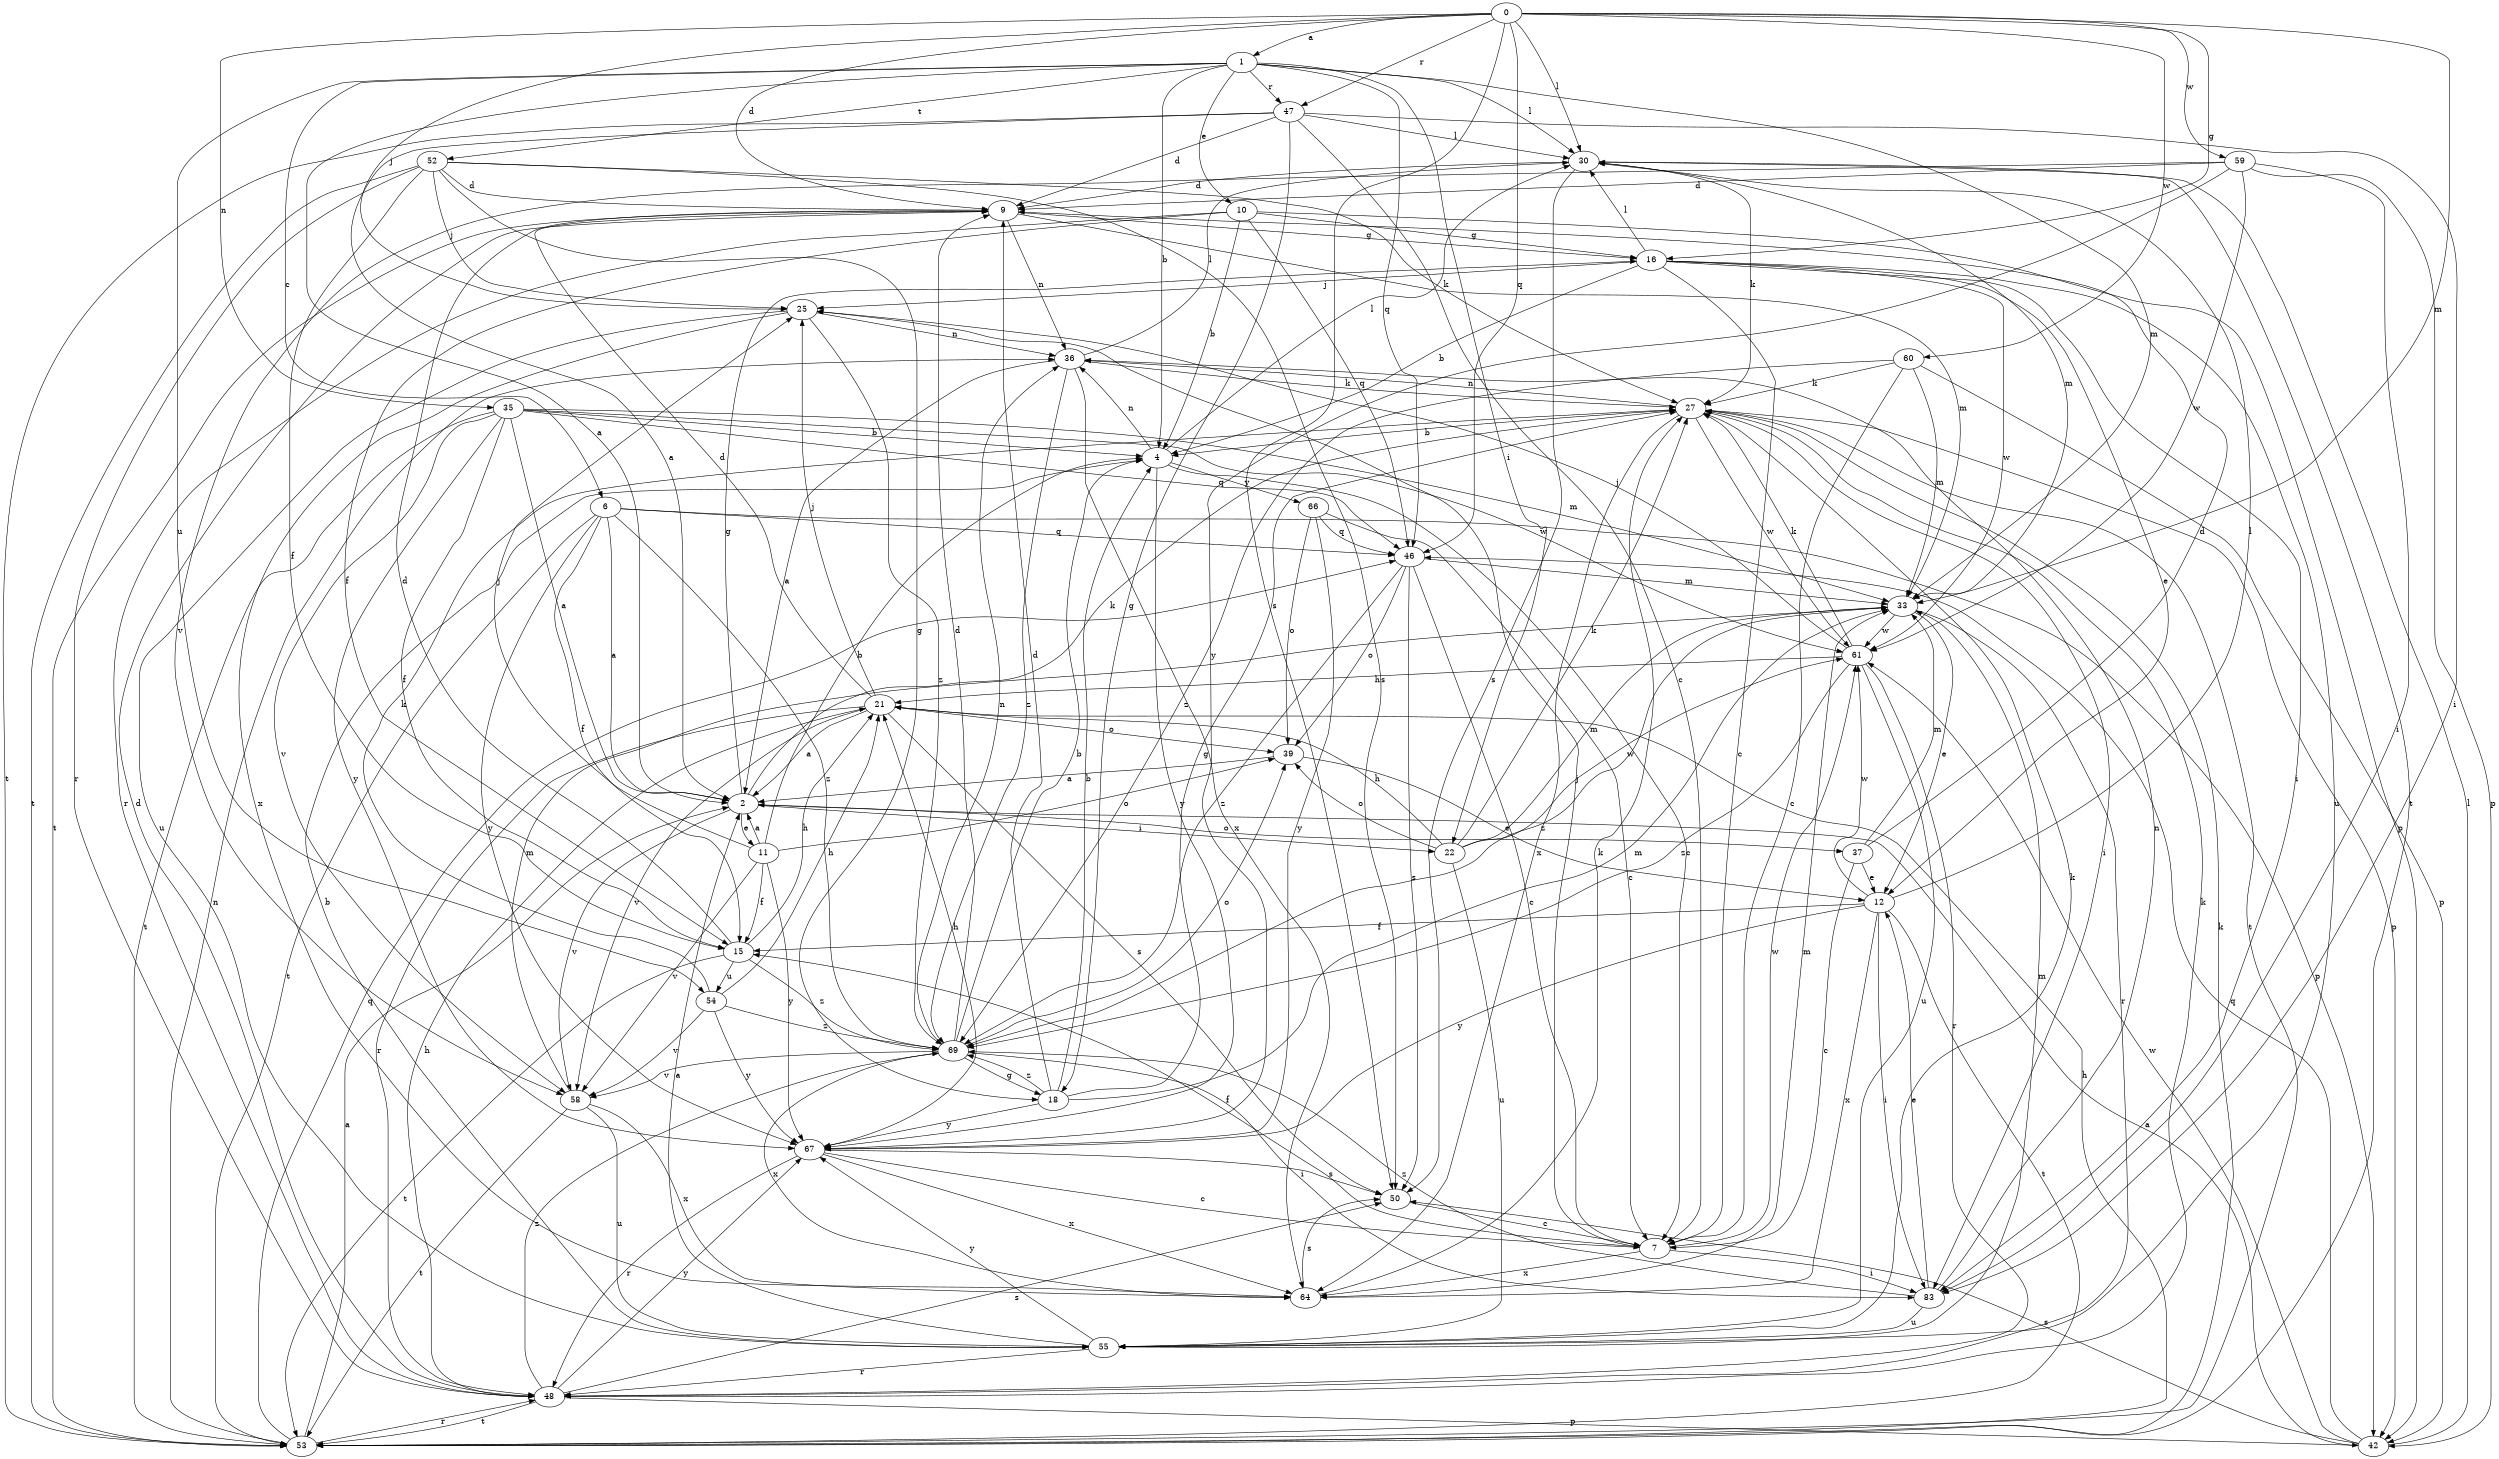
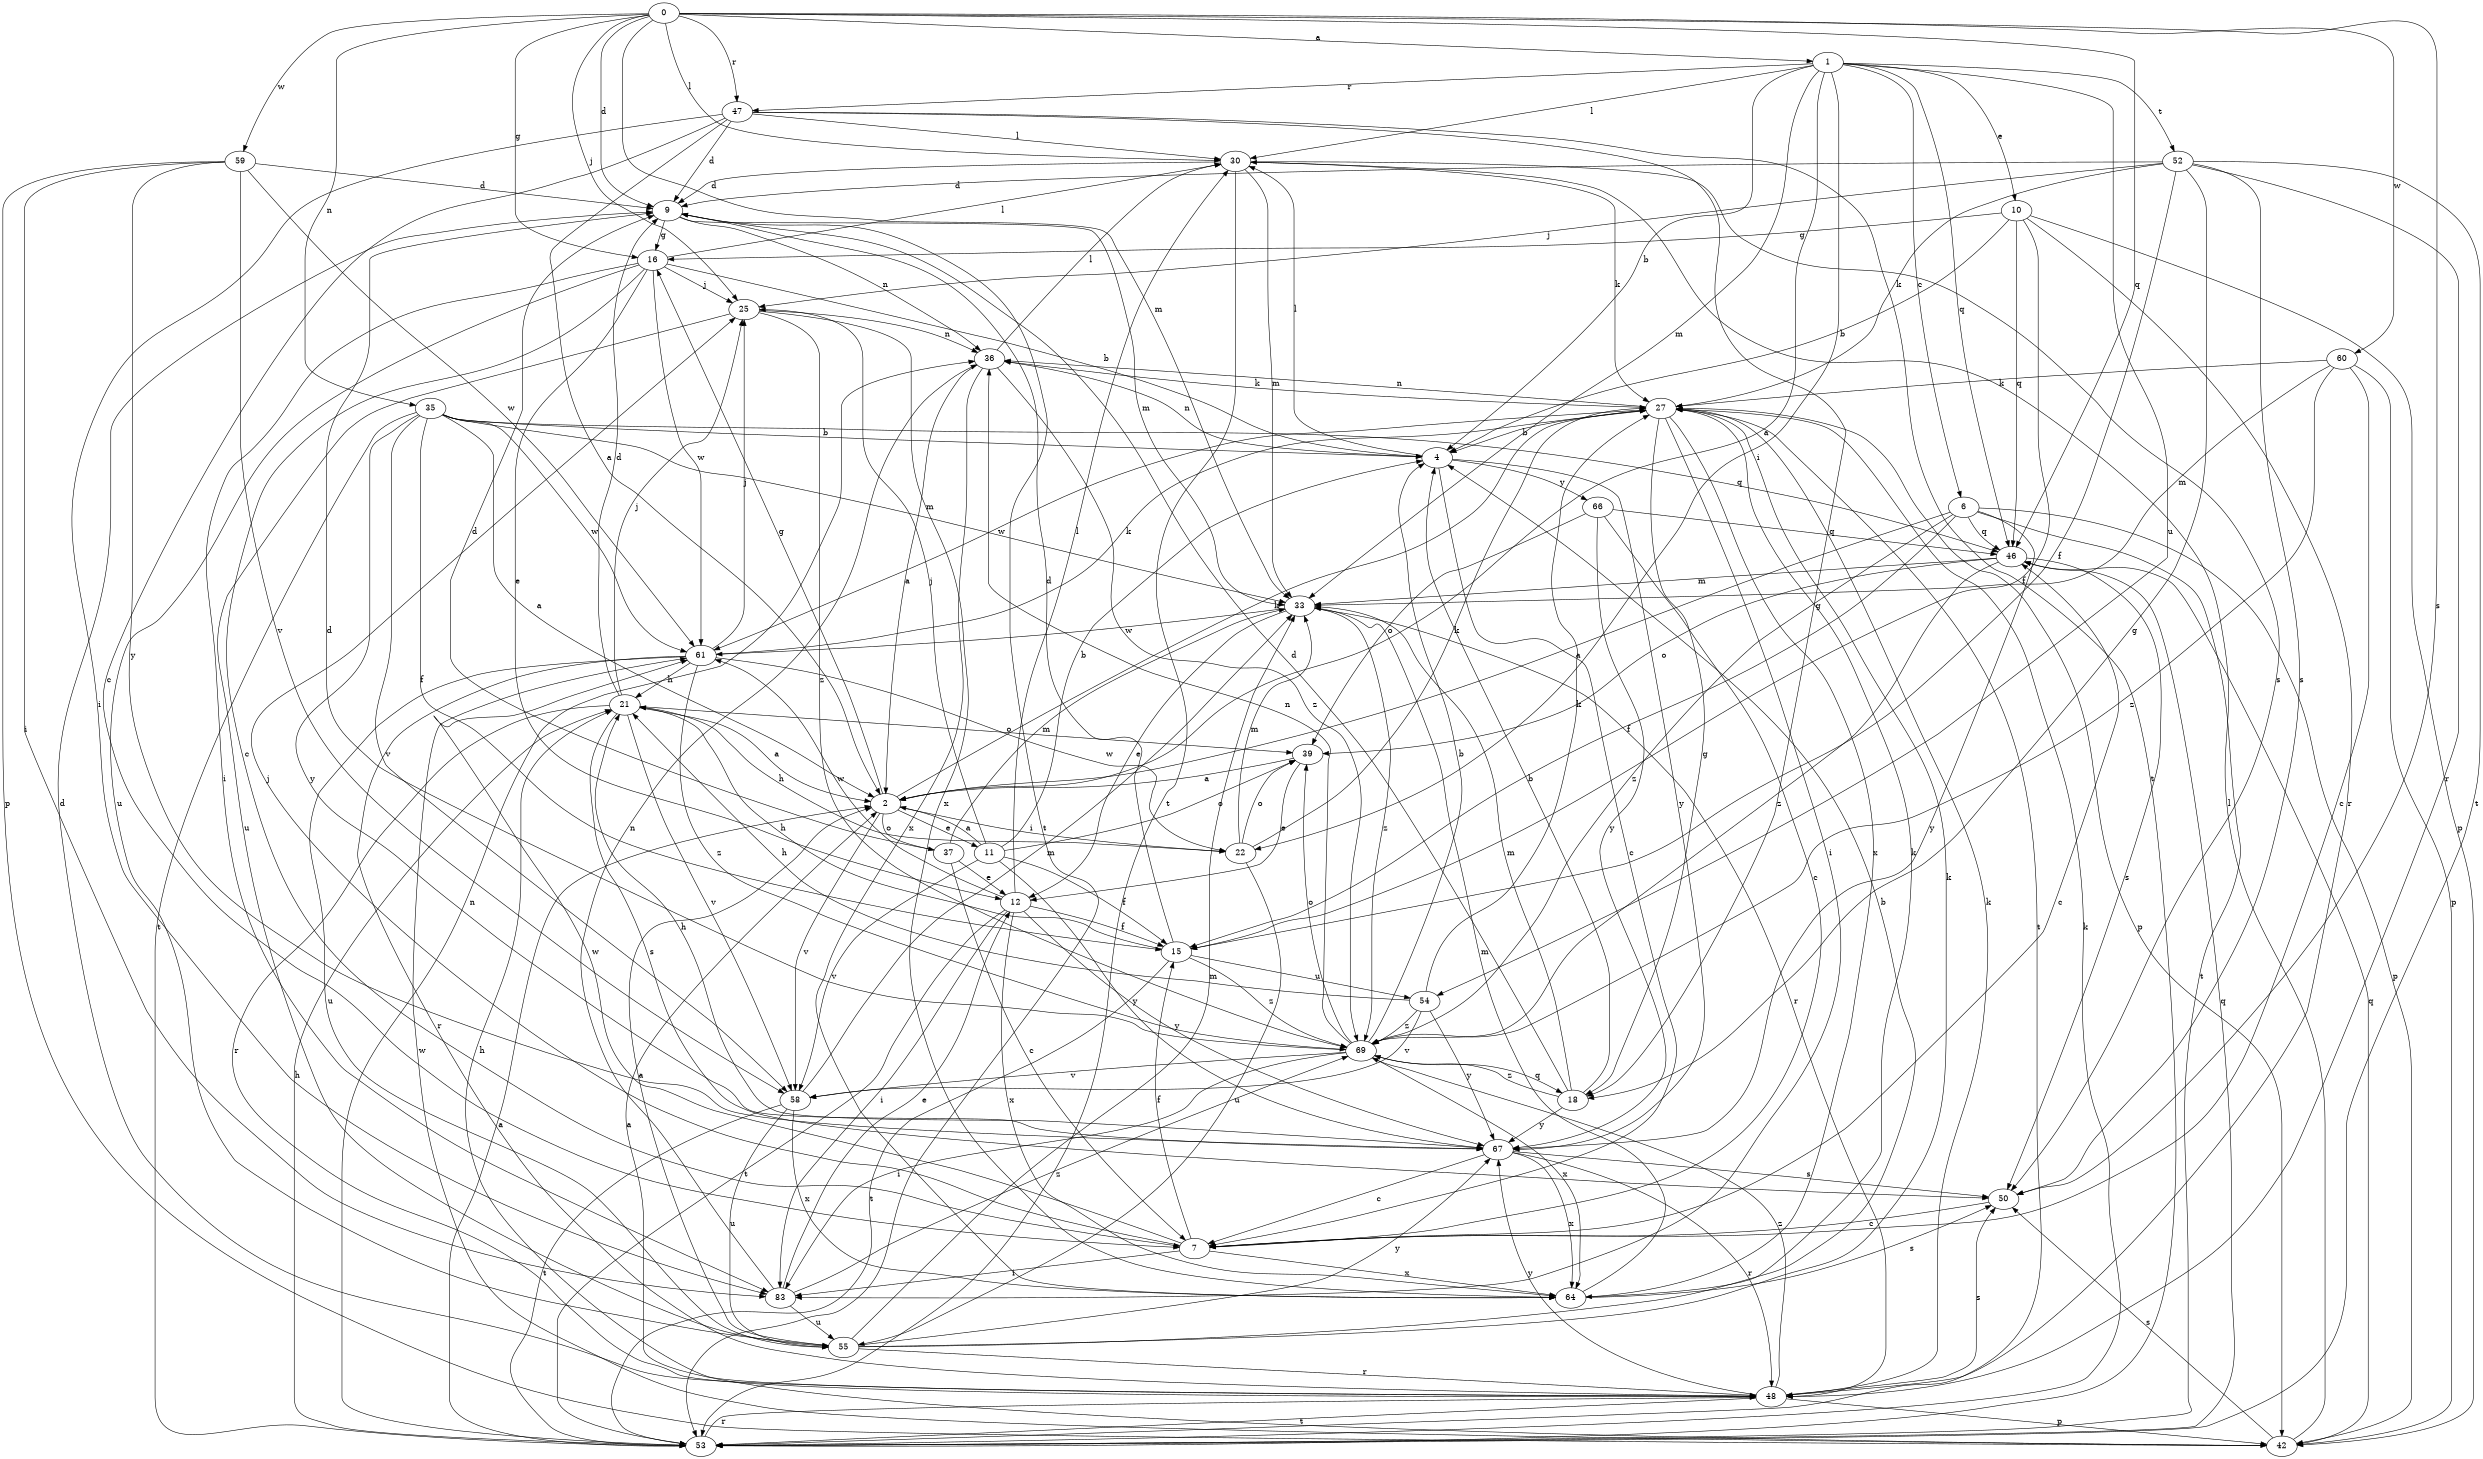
(1253, 655) -> (1701, 761)
(1621, 749) -> (981, 725)
(1527, 898) -> (1857, 1118)
(1010, 1076) -> (1538, 1076)
